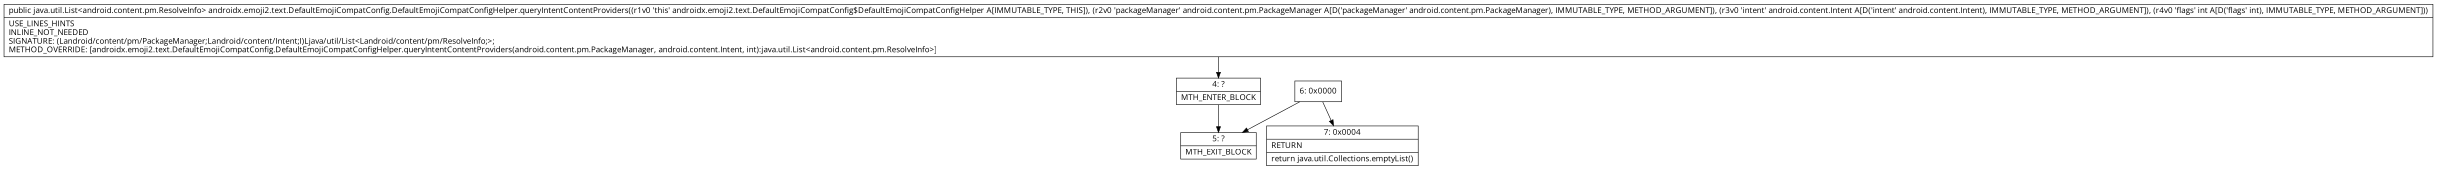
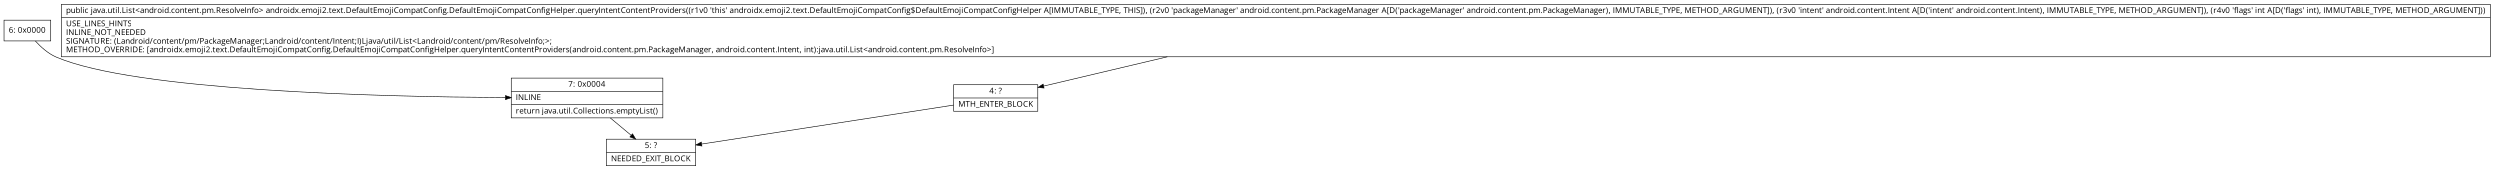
(1274, 116) -> (621, 127)
(1287, 146) -> (529, 98)
(1218, 152) -> (651, 159)
